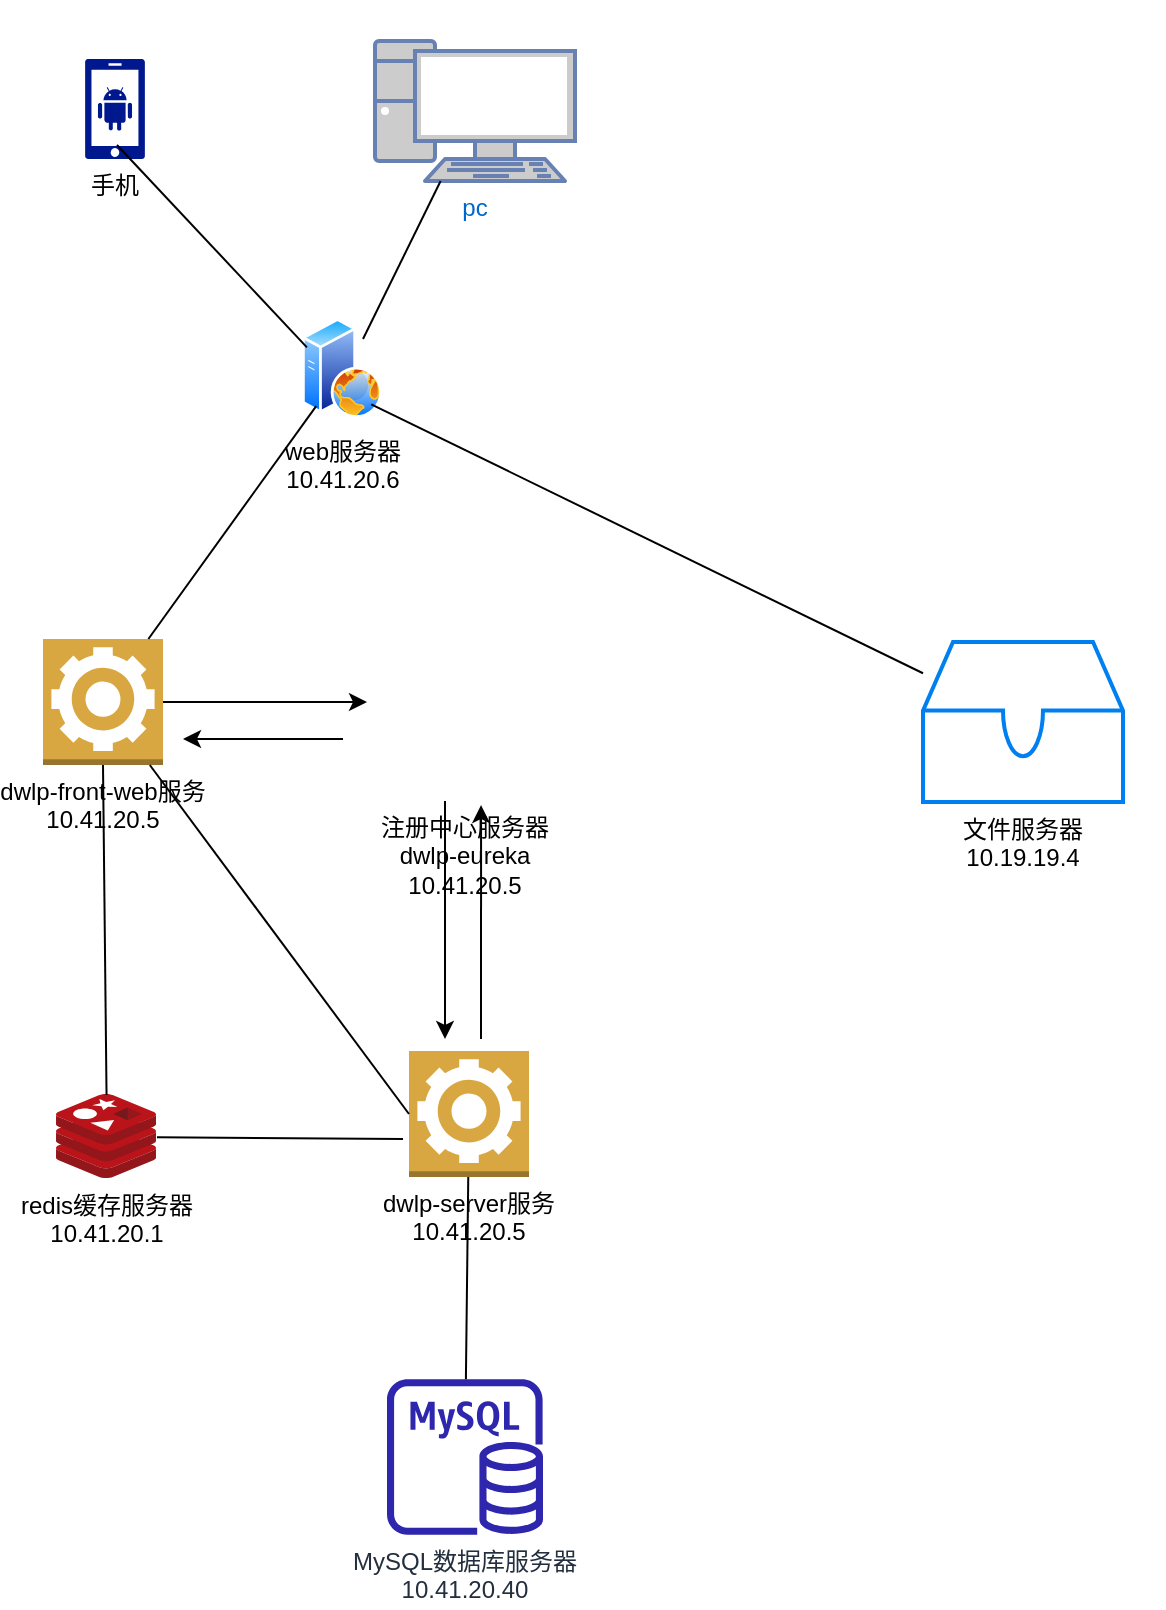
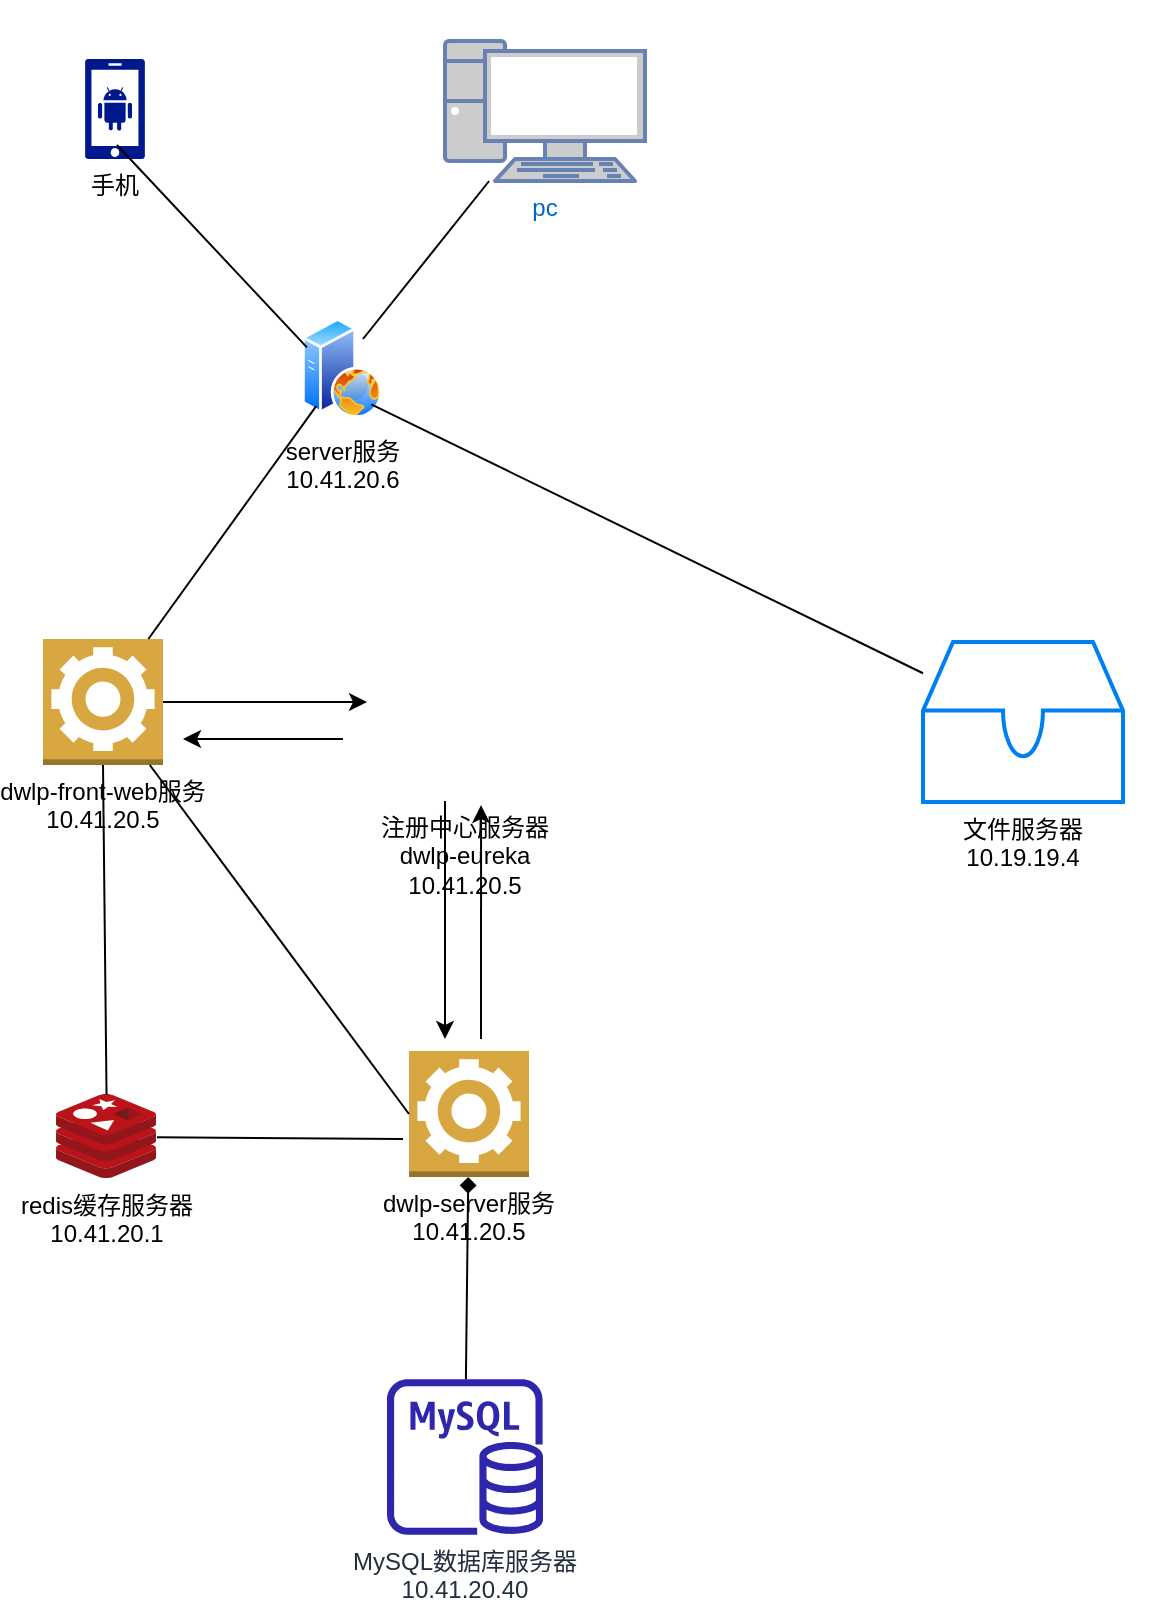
(475, 111) -> (545, 111)
(344, 468) -> (344, 468)
(468, 1185) -> (468, 1193)
